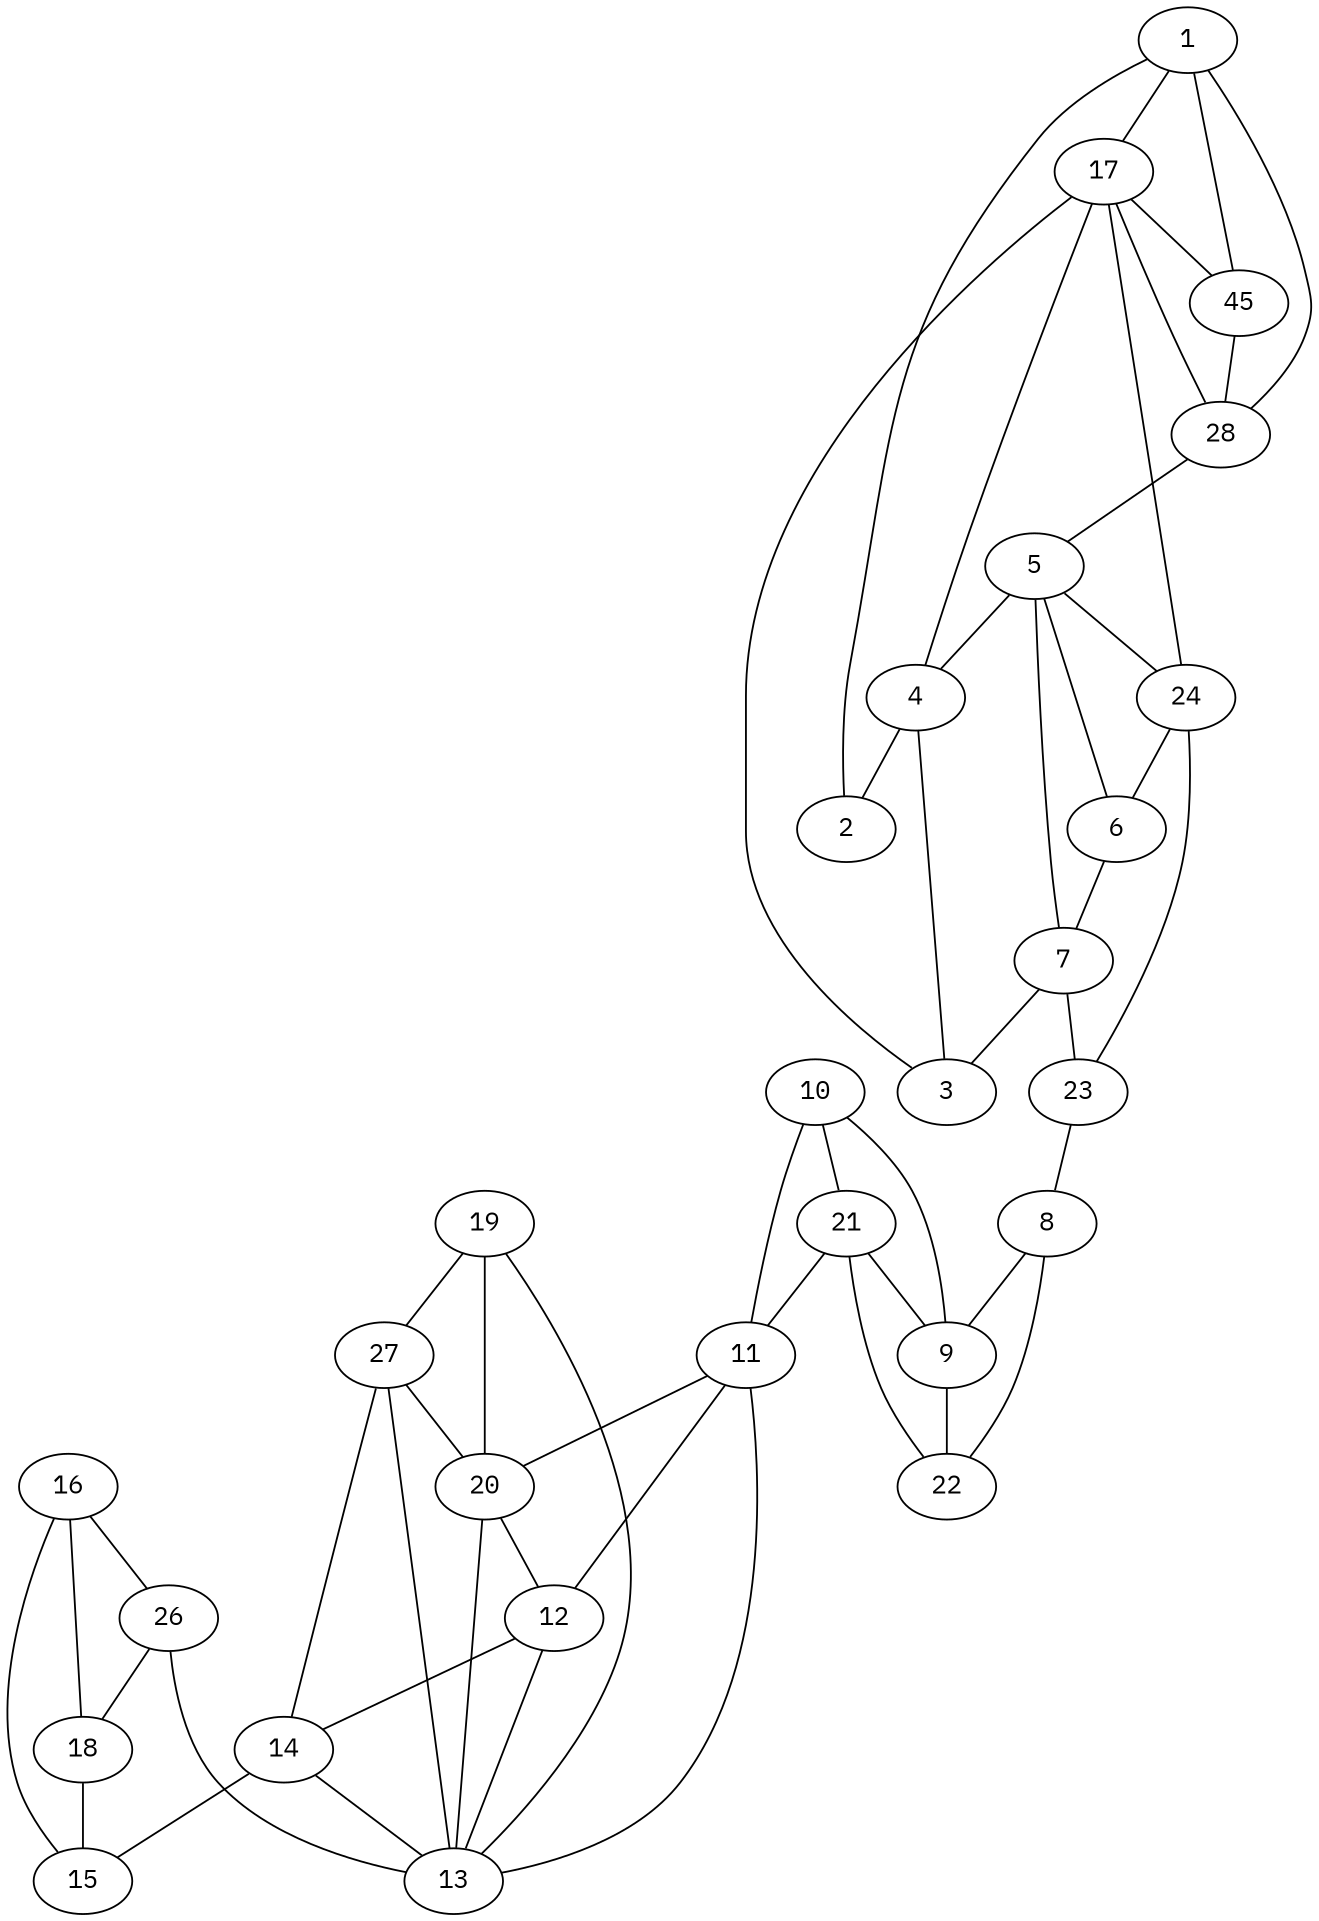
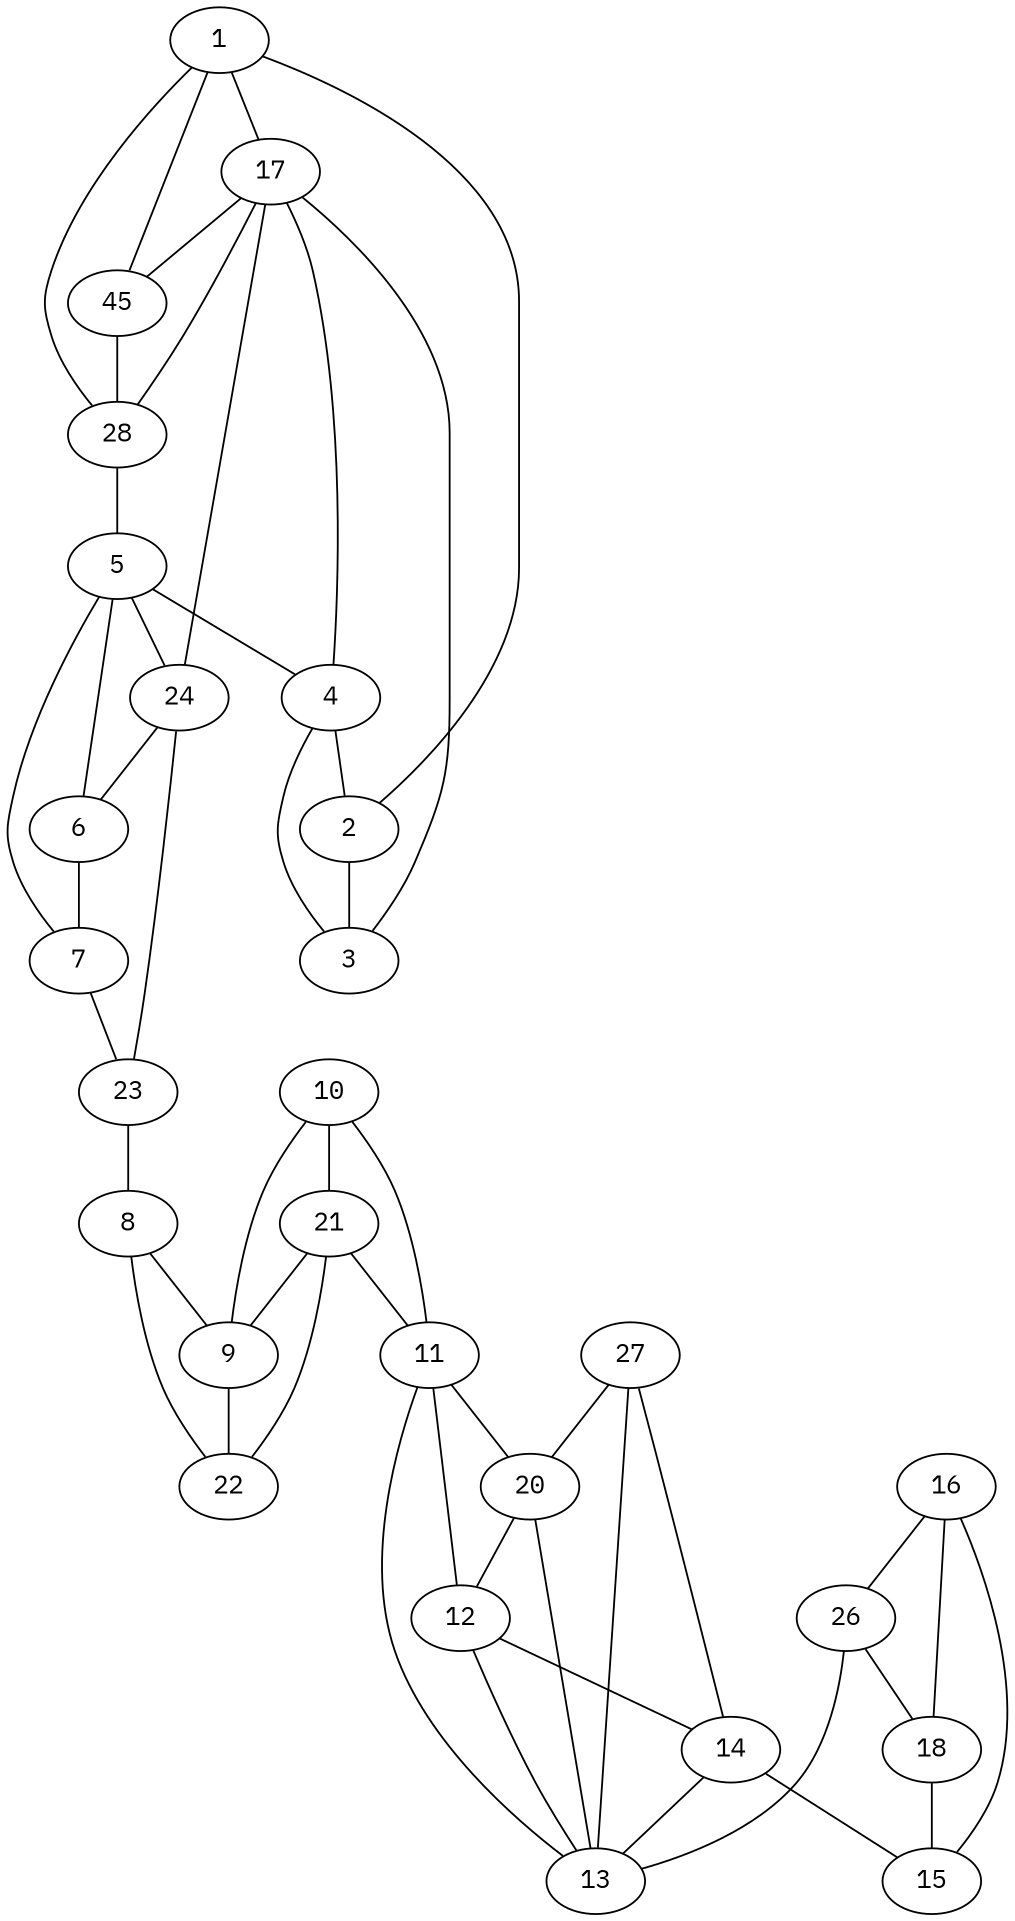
(1005, 1026) -> (349, 895)
(485, 1224) -> none
